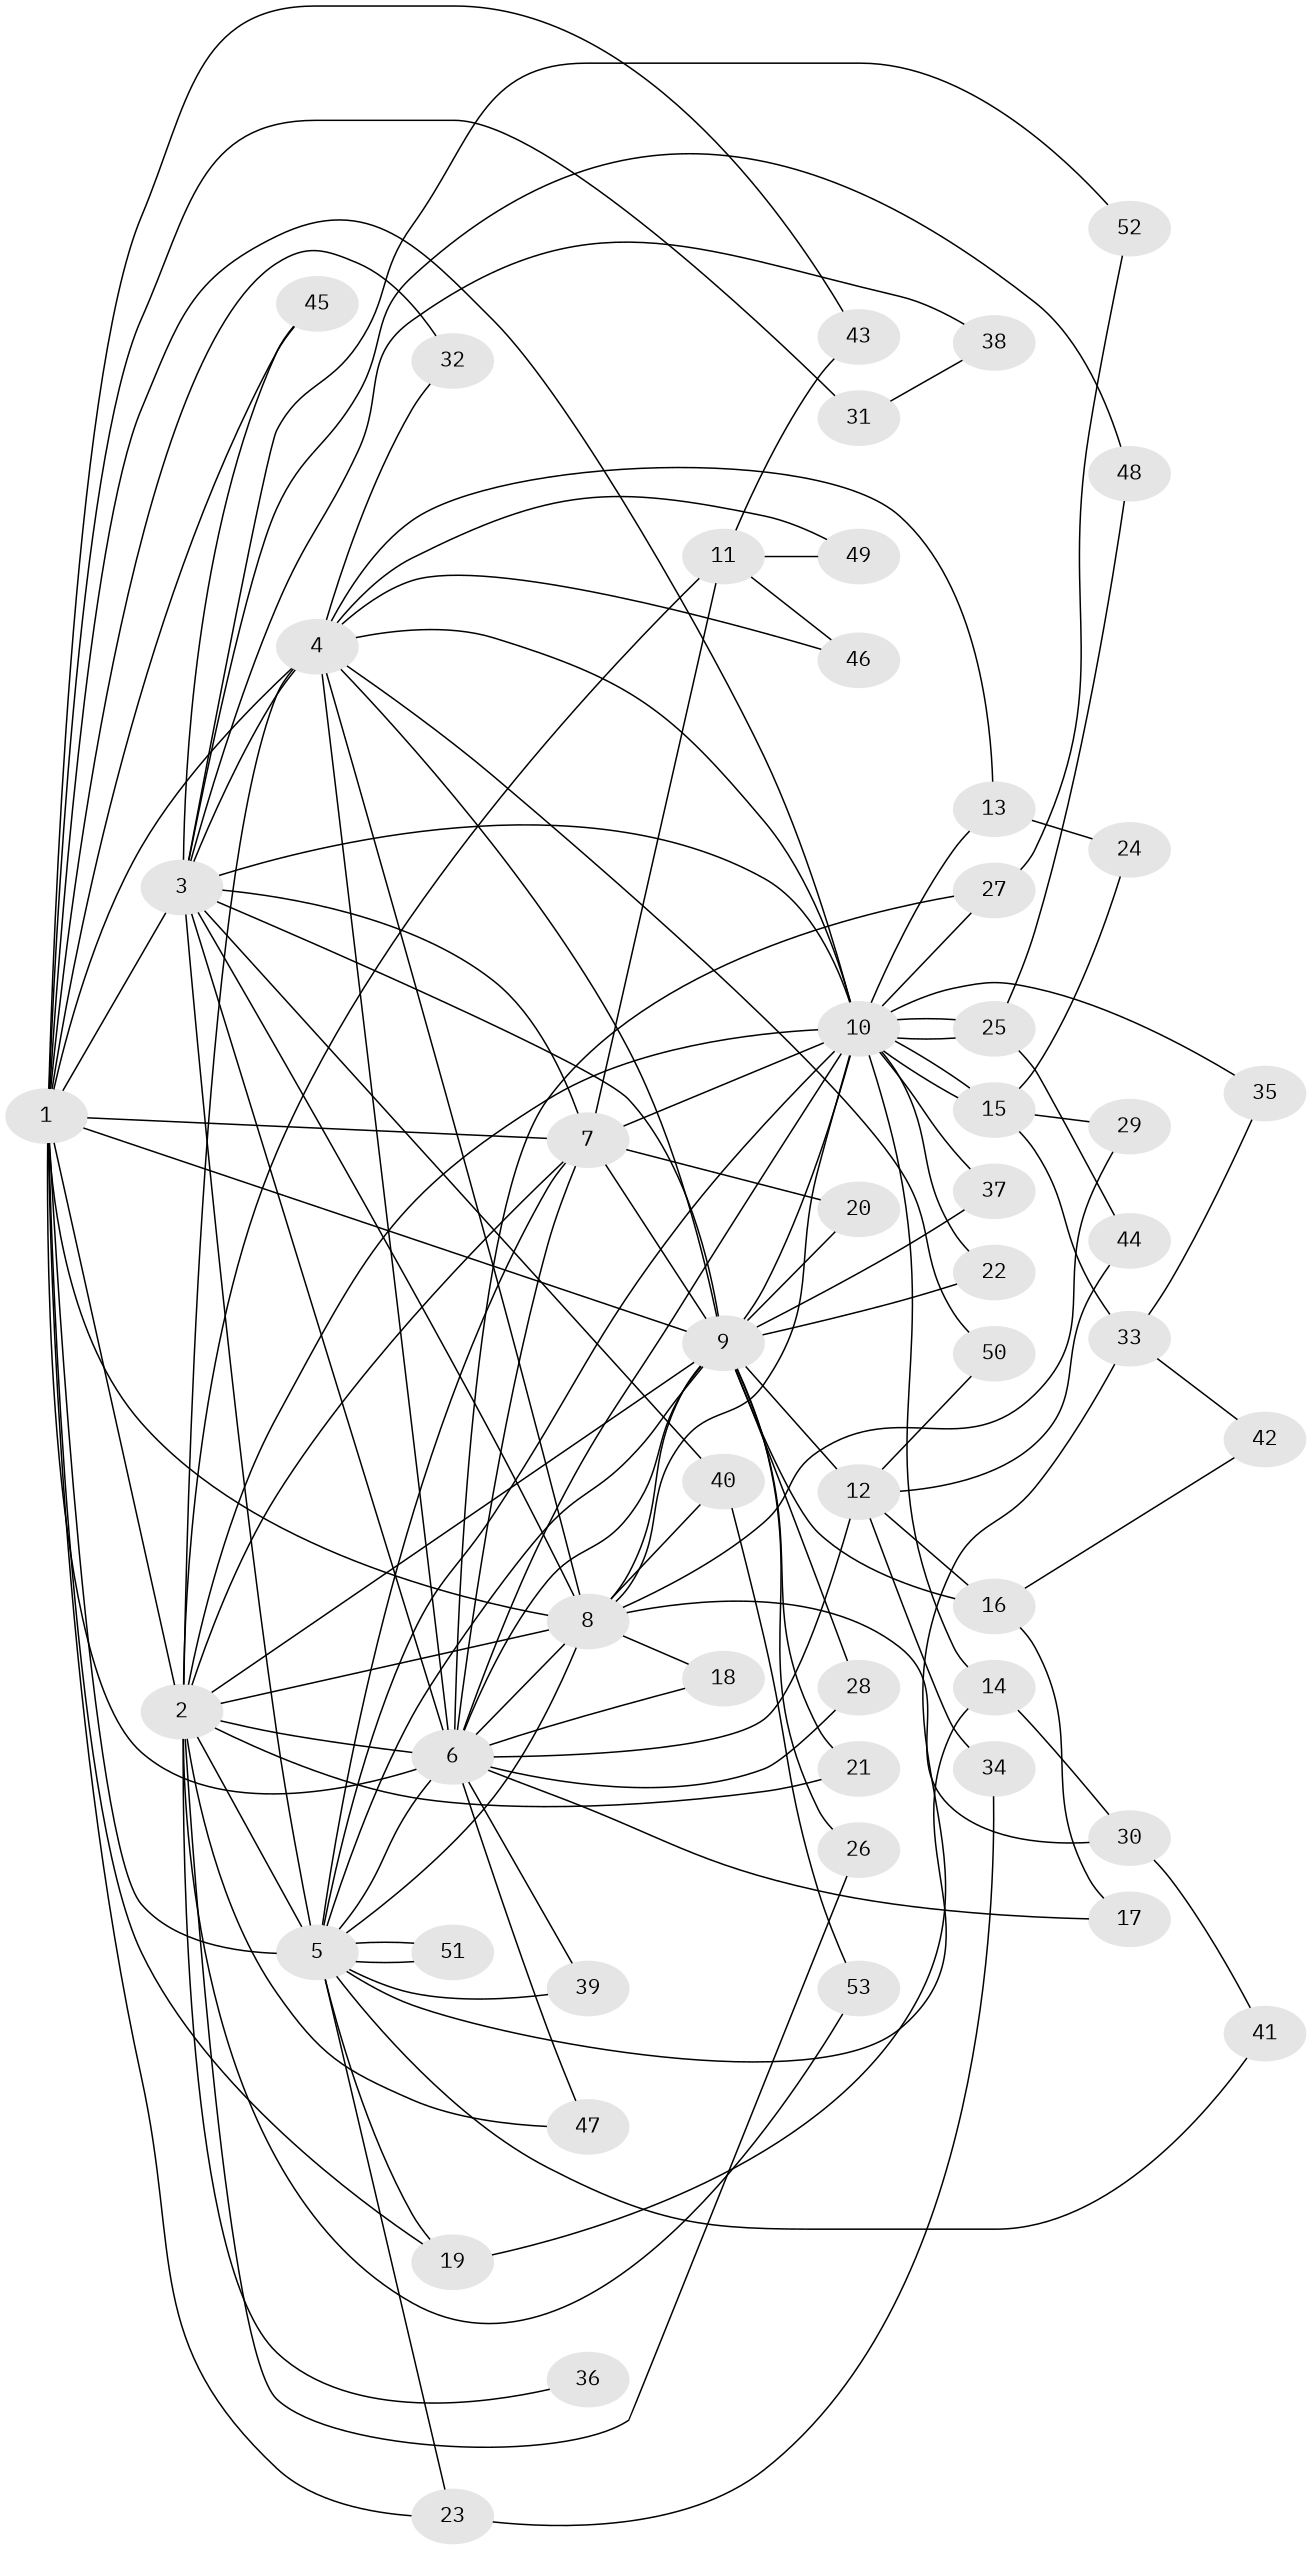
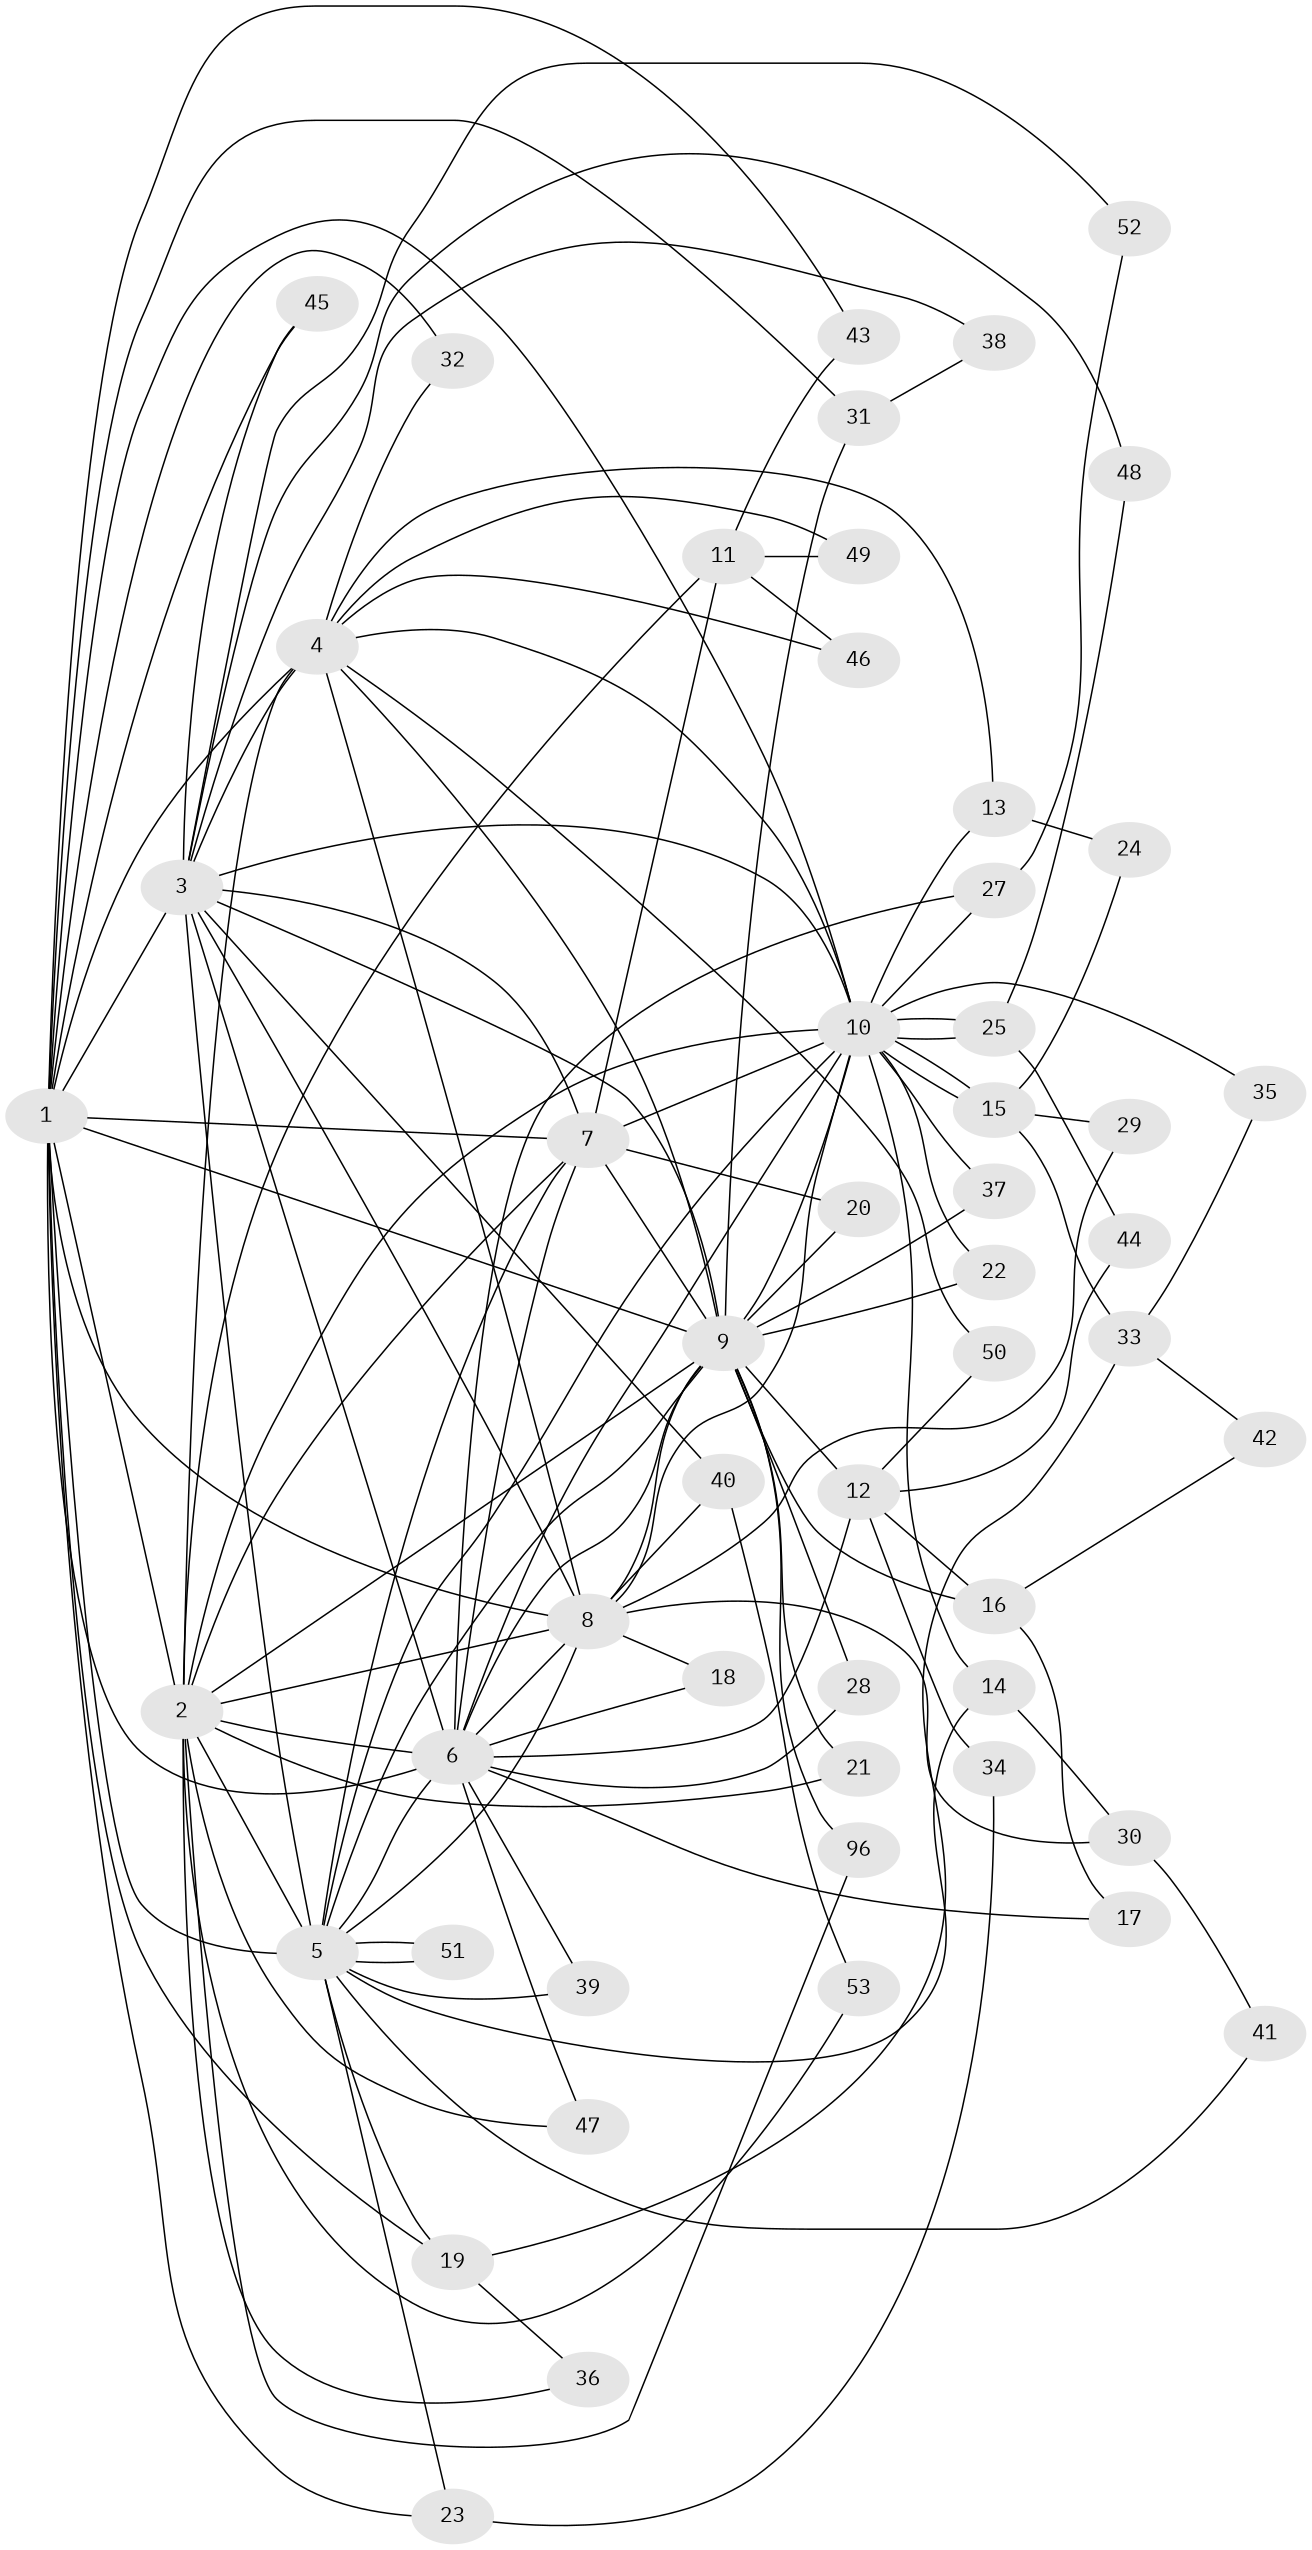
none -> (753, 897)
(385, 1202) -> none
(859, 1850) -> (859, 1850)
none -> (527, 2327)
